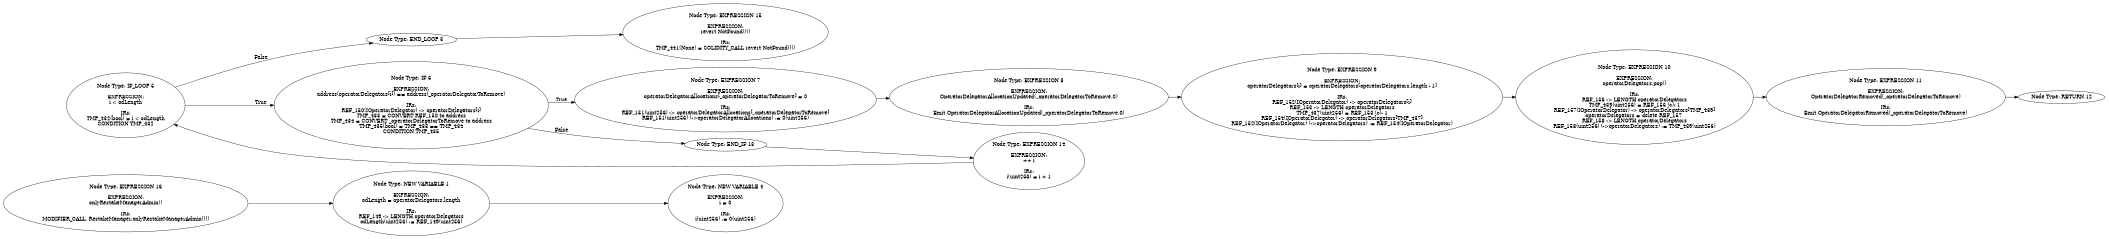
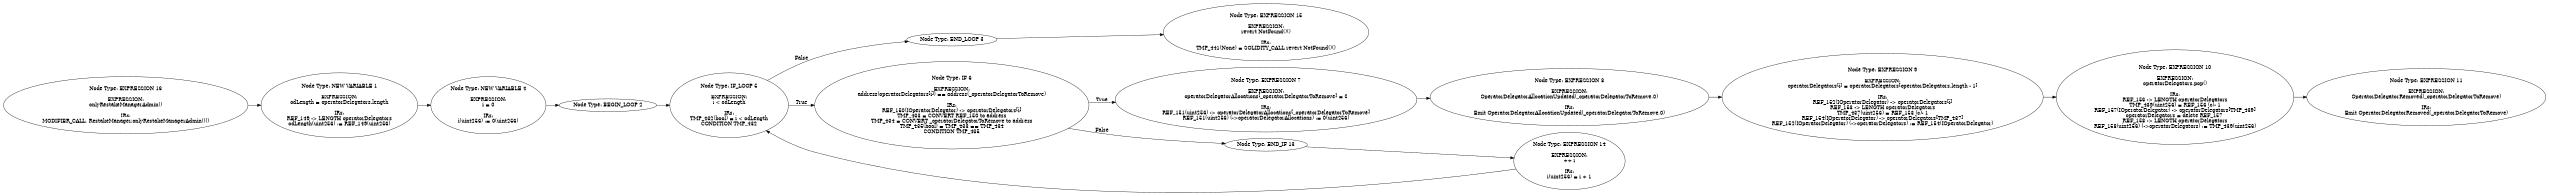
(2062, 97) -> none
none -> (608, 105)
